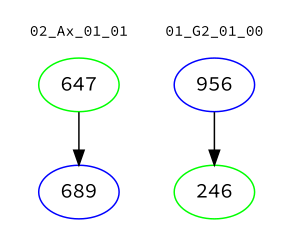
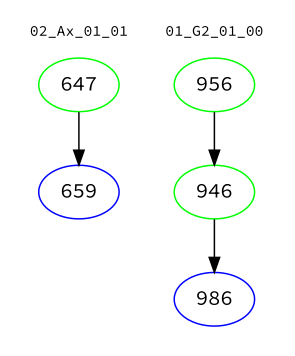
(214, 85) -> (214, 85)
(79, 192) -> (79, 192)
(214, 192) -> (214, 192)
none -> (214, 299)
